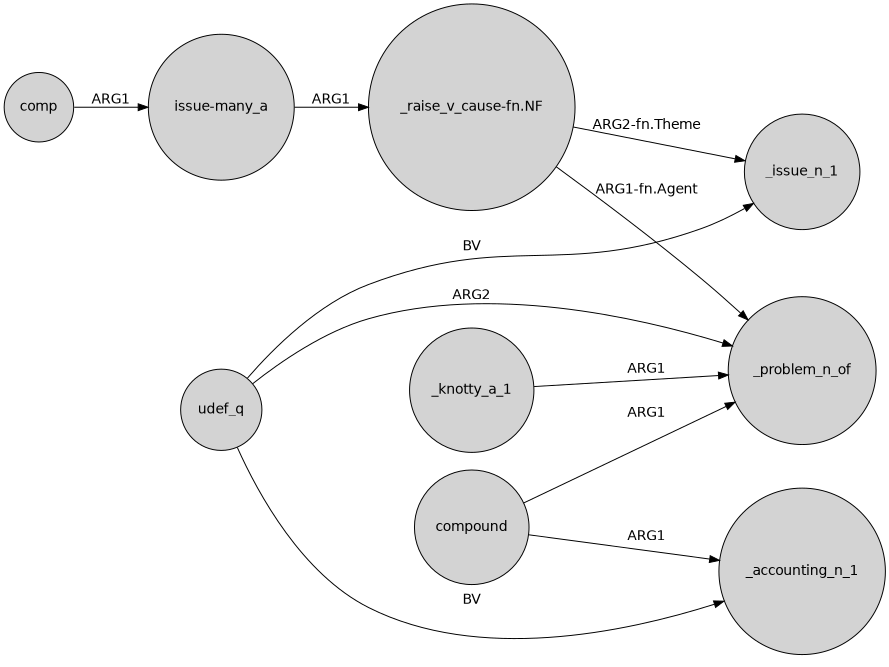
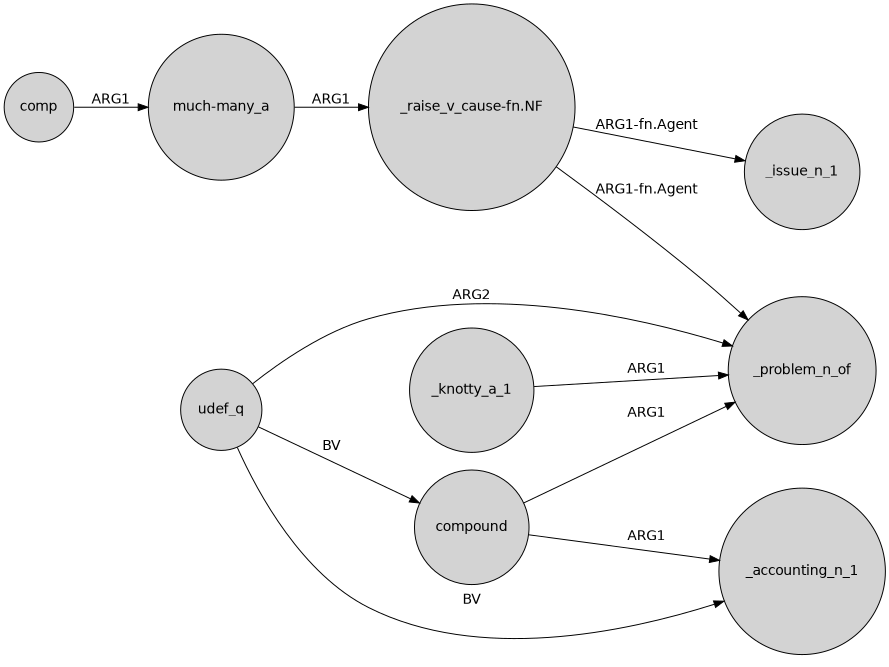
(221, 107) -> (221, 107)
(647, 125) -> (647, 125)
(481, 258) -> (334, 463)
